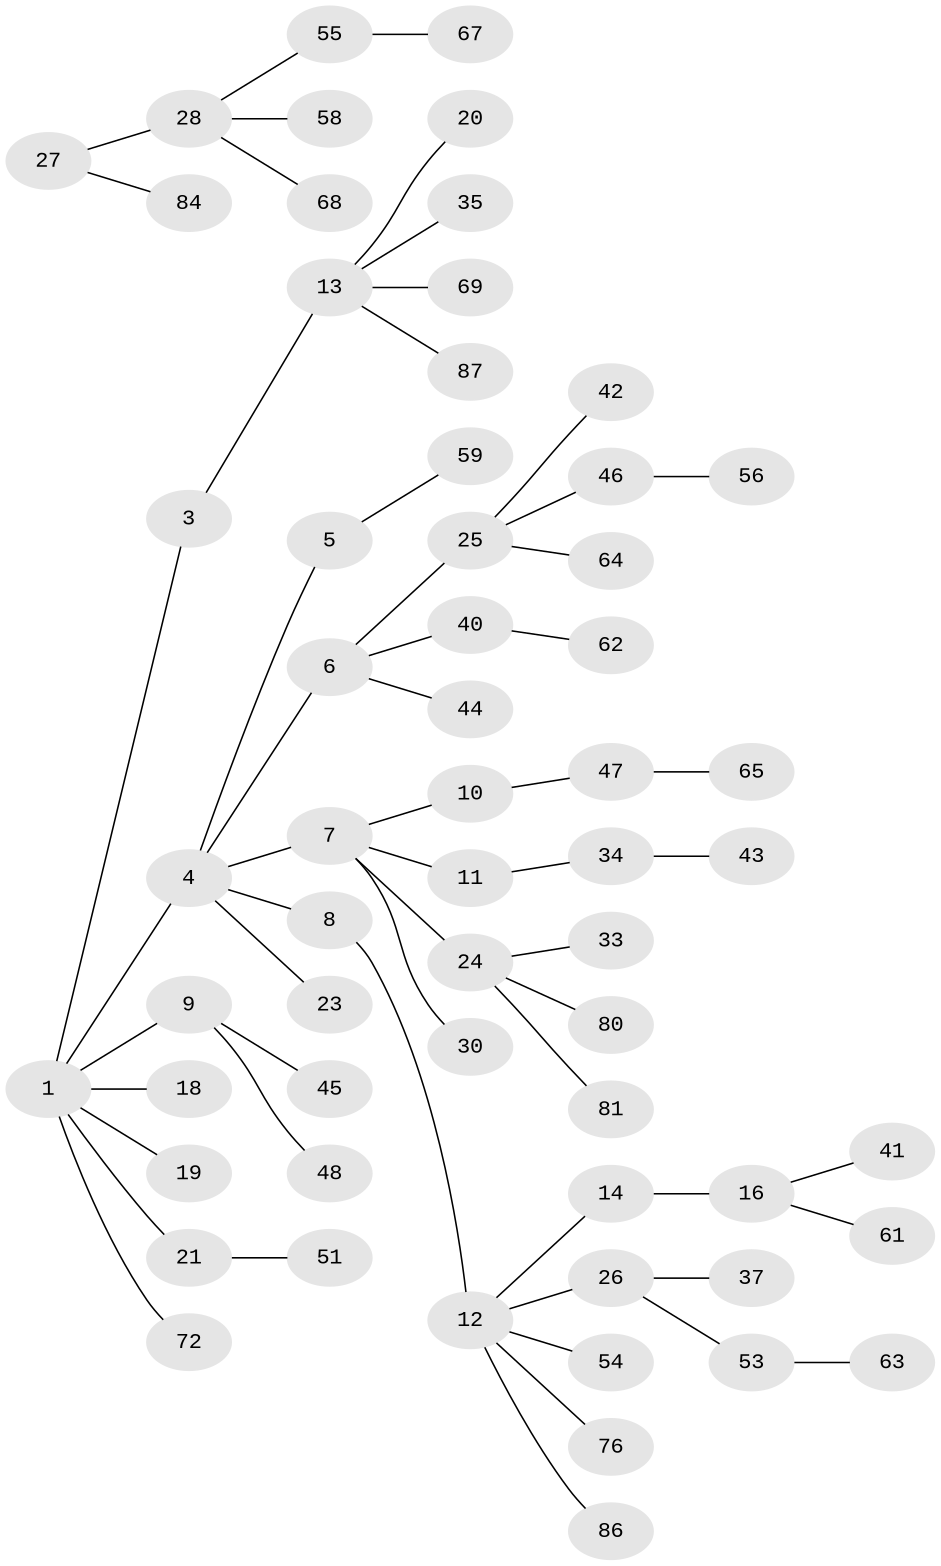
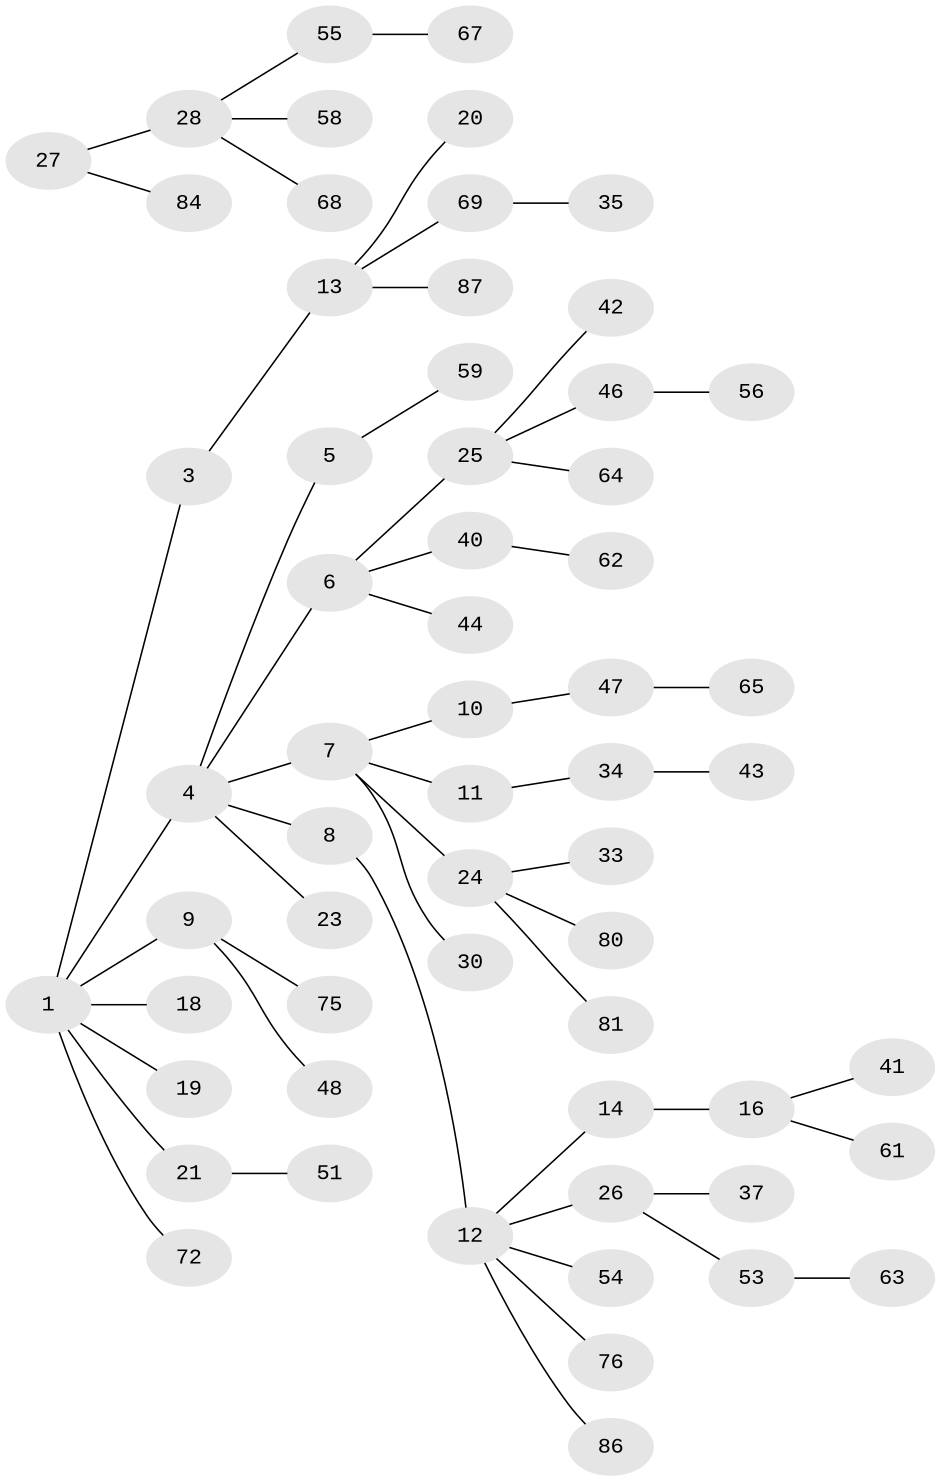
(400, 245) -> (541, 203)
(330, 1089) -> (330, 1005)
